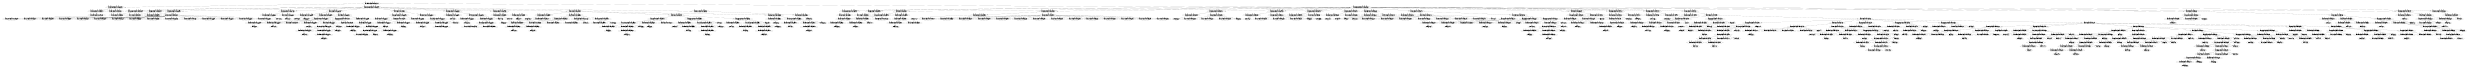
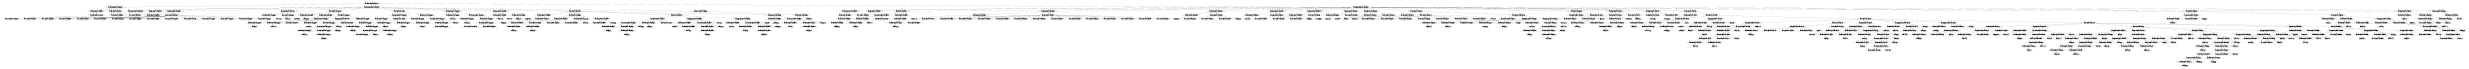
(837, 23) -> (837, 23)
